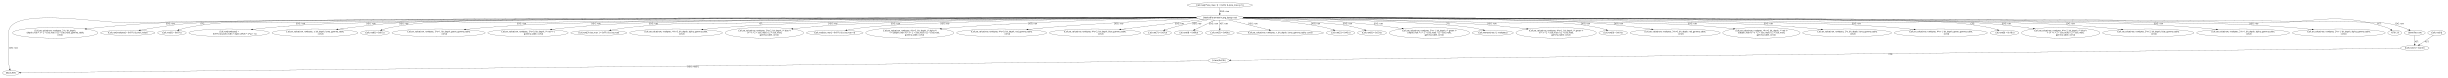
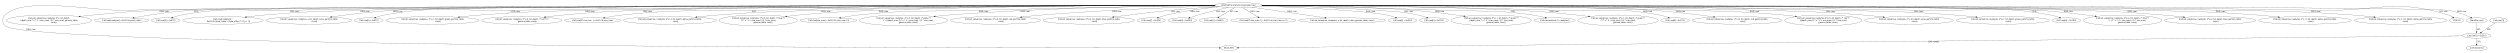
(1220, 11) -> (1250, 12)
(2380, 24) -> (2443, 11)
(614, 67) -> (1851, 42)
